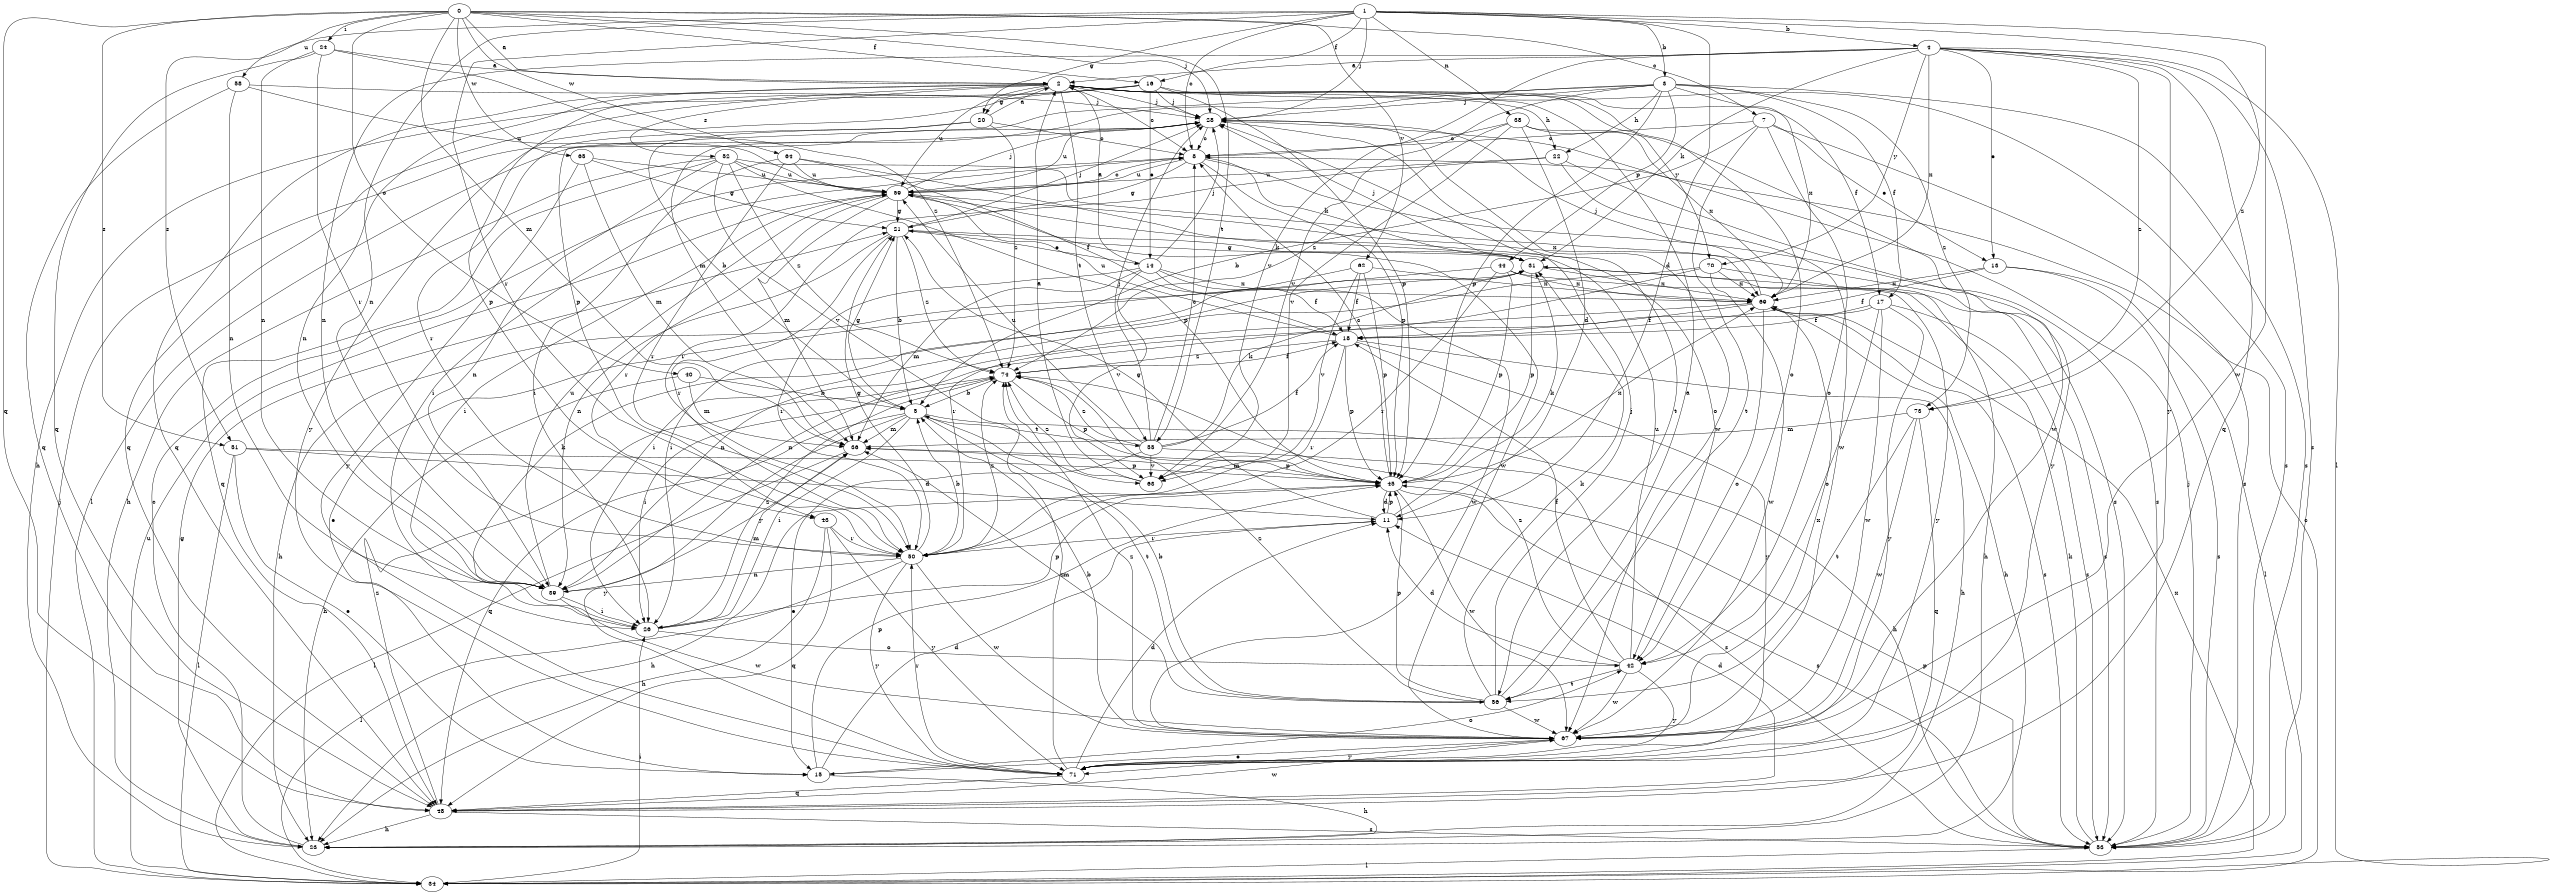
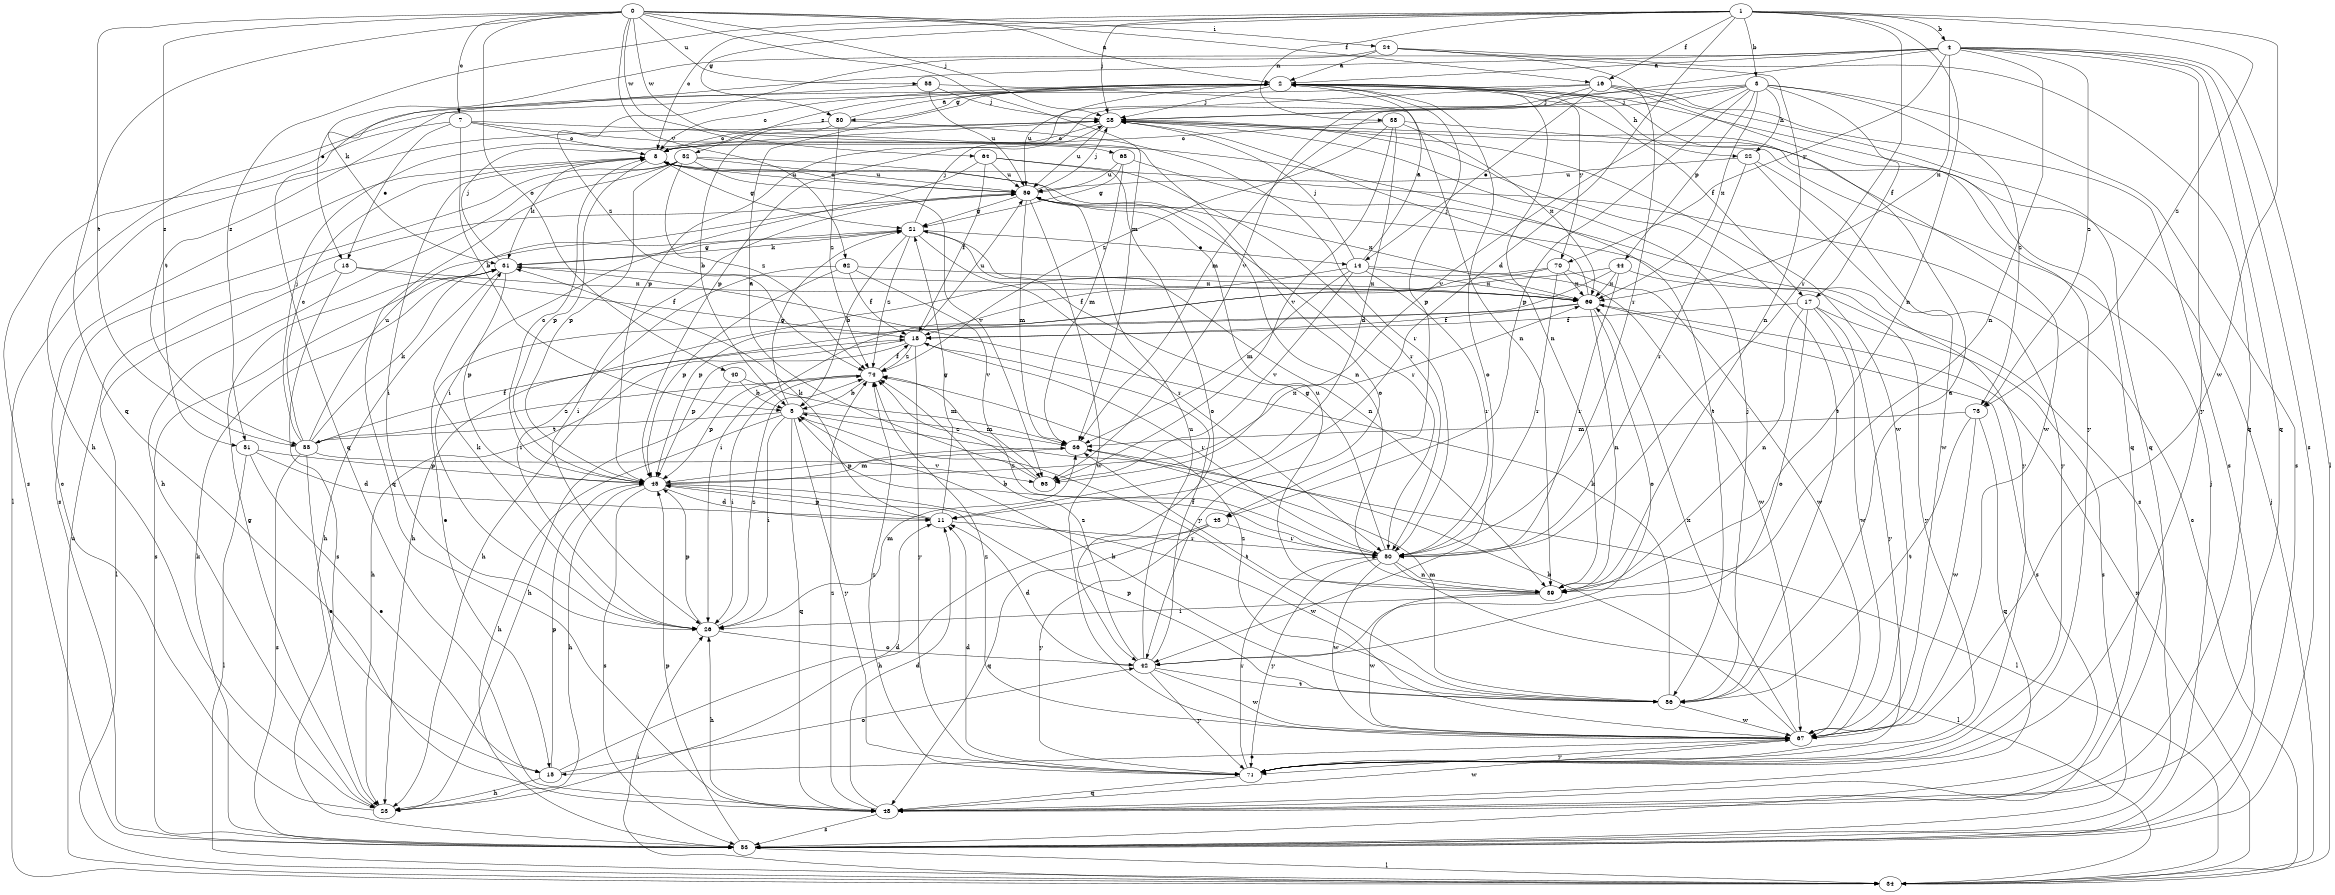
(982, 120) -> (840, 120)
(379, 829) -> (723, 791)
